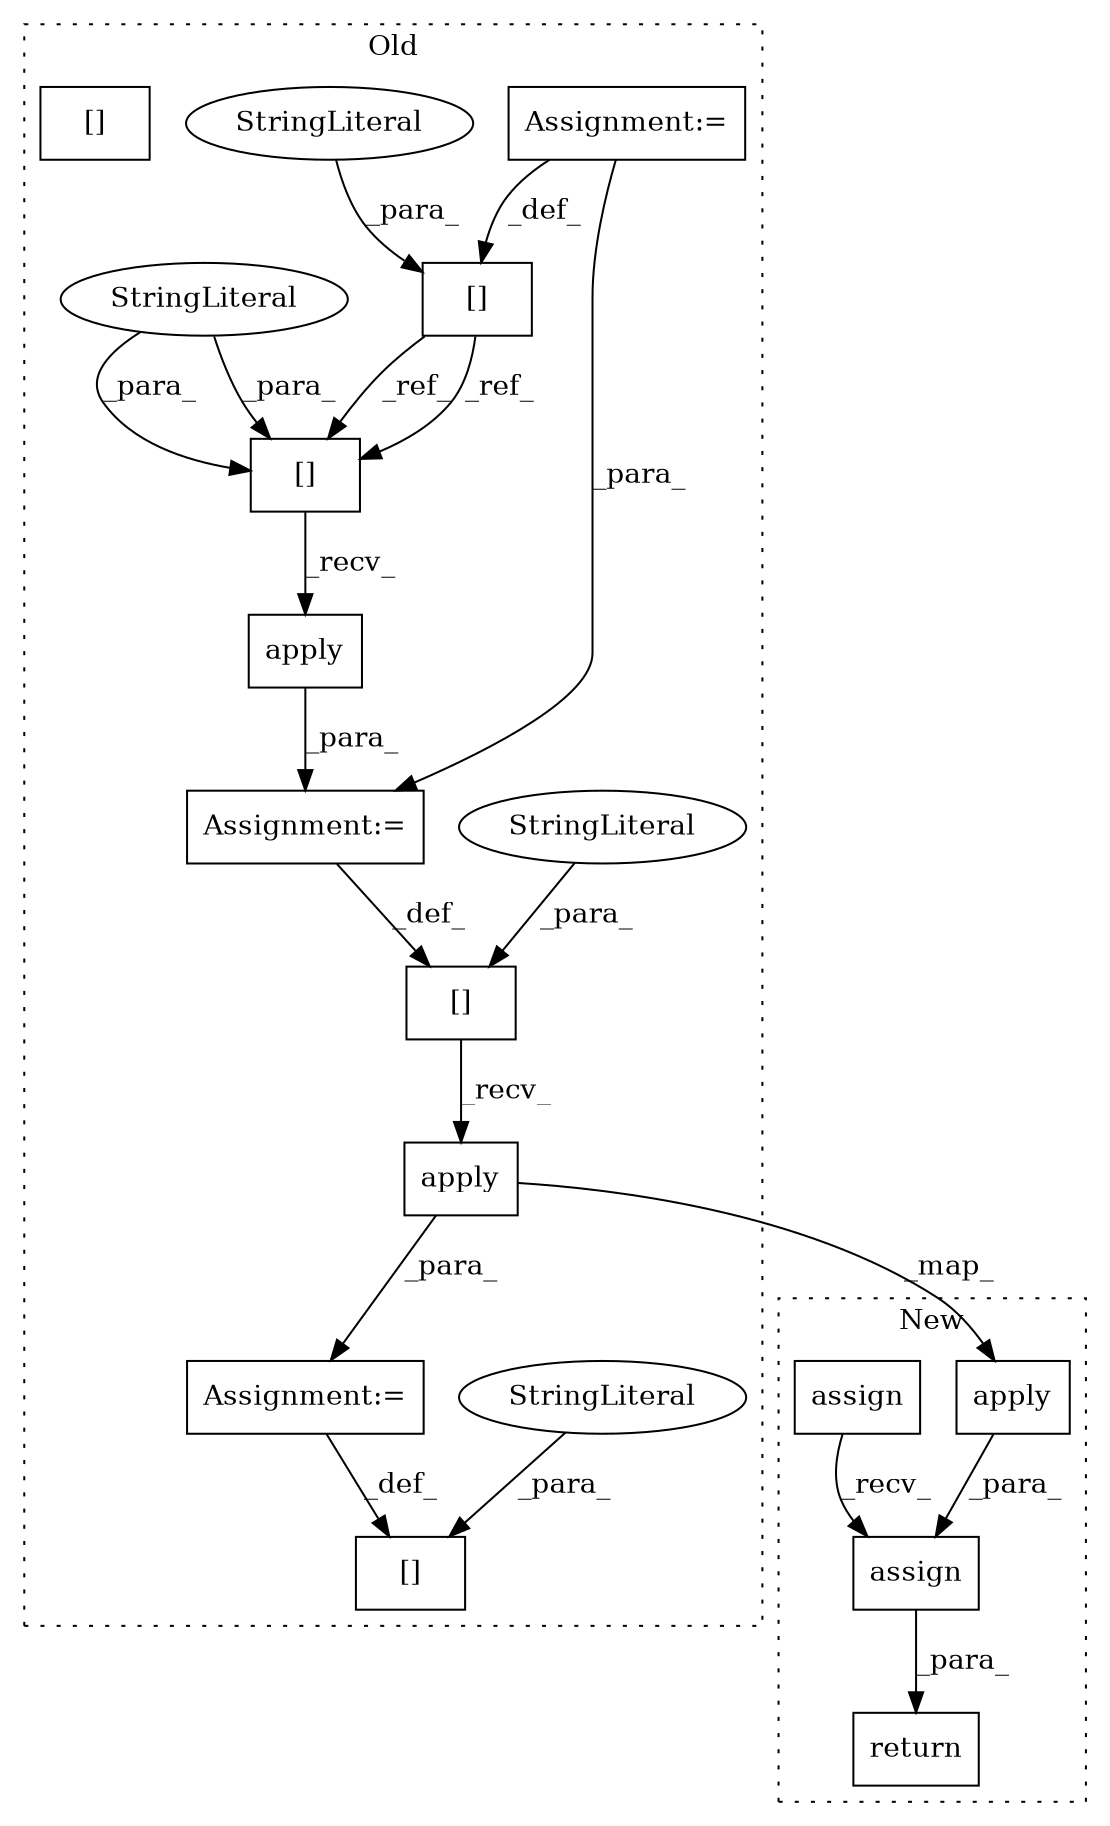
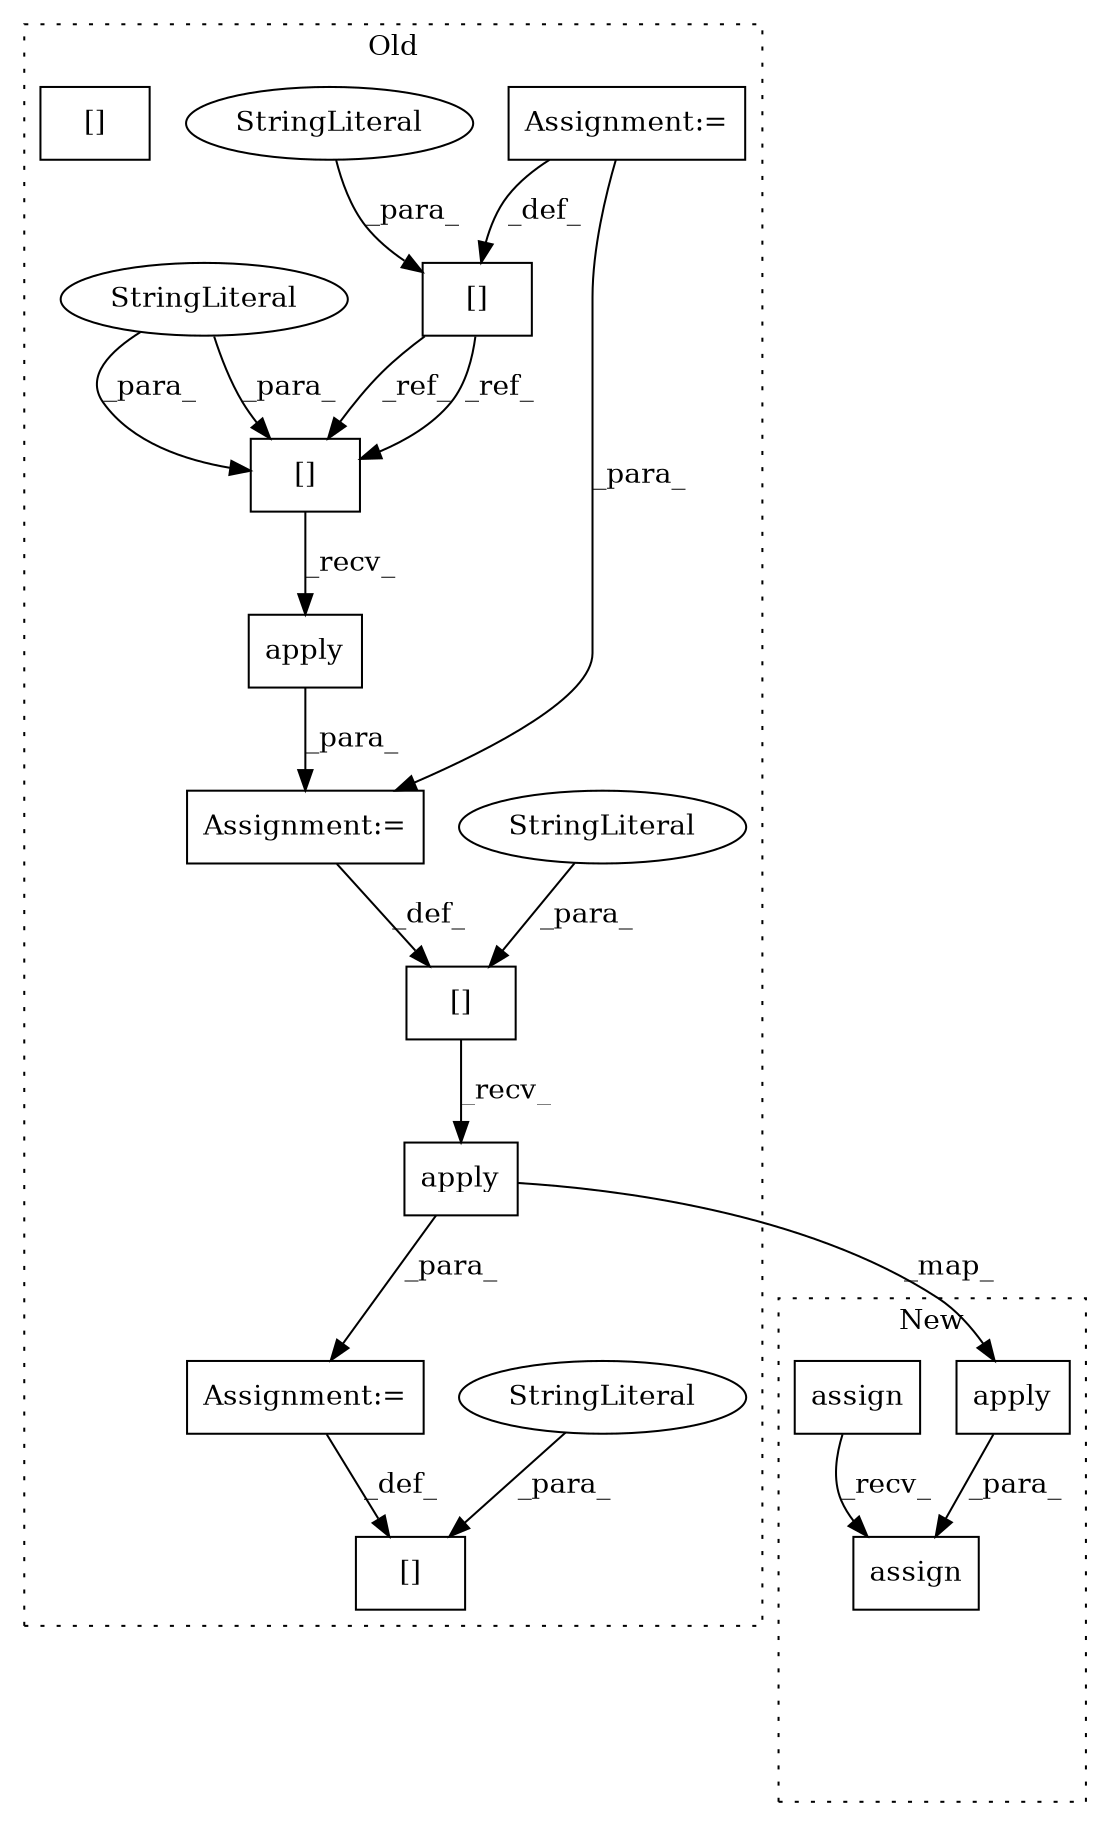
(916, 1749) -> none
